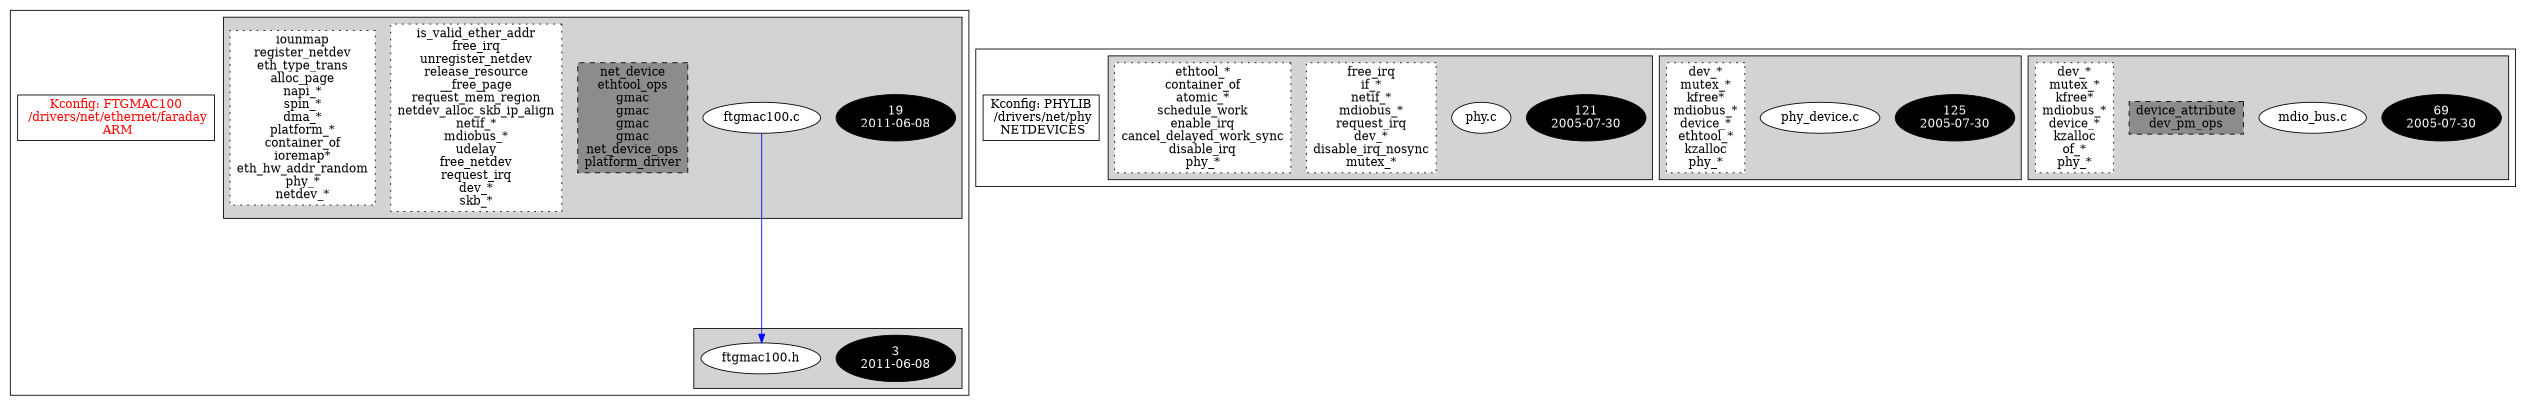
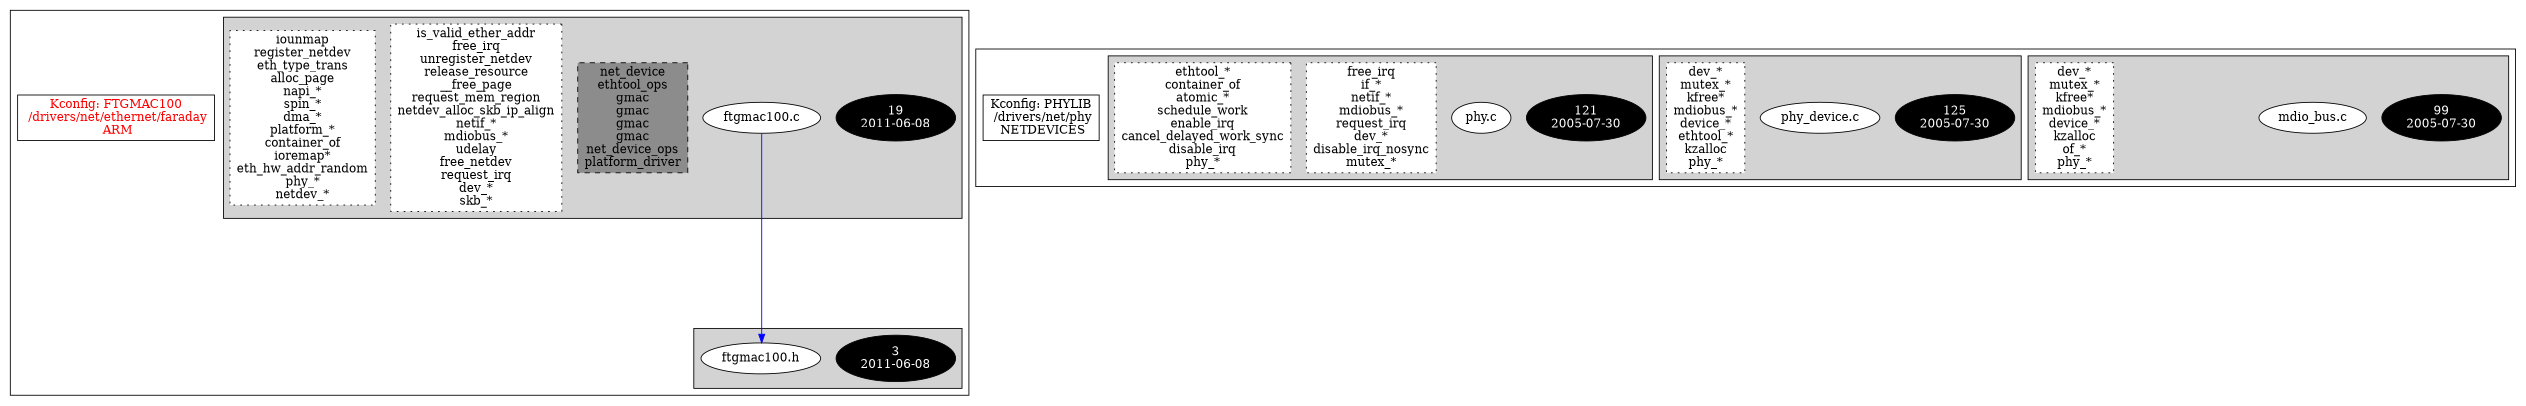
(2186, 118) -> none
(2442, 118) -> (2442, 118)
